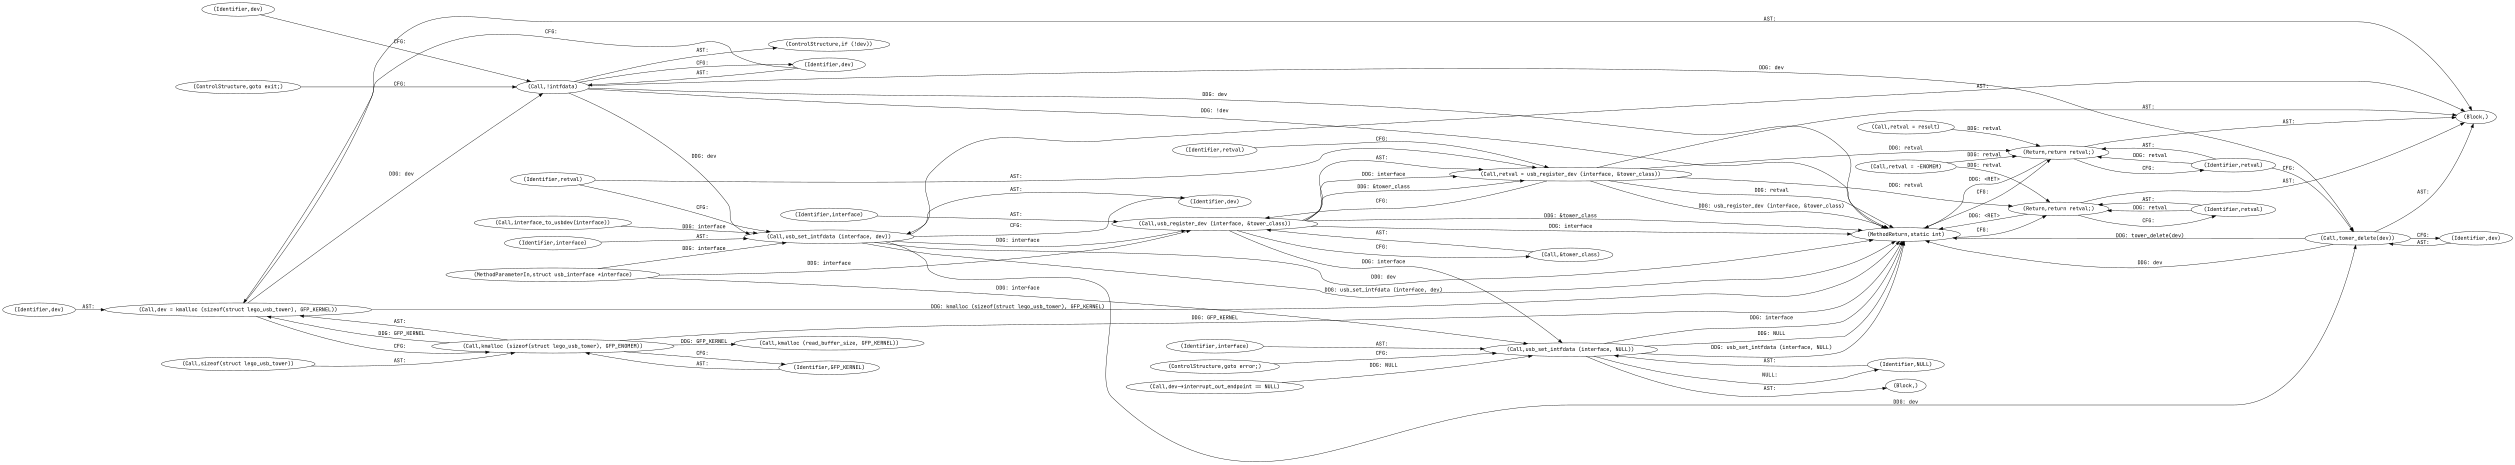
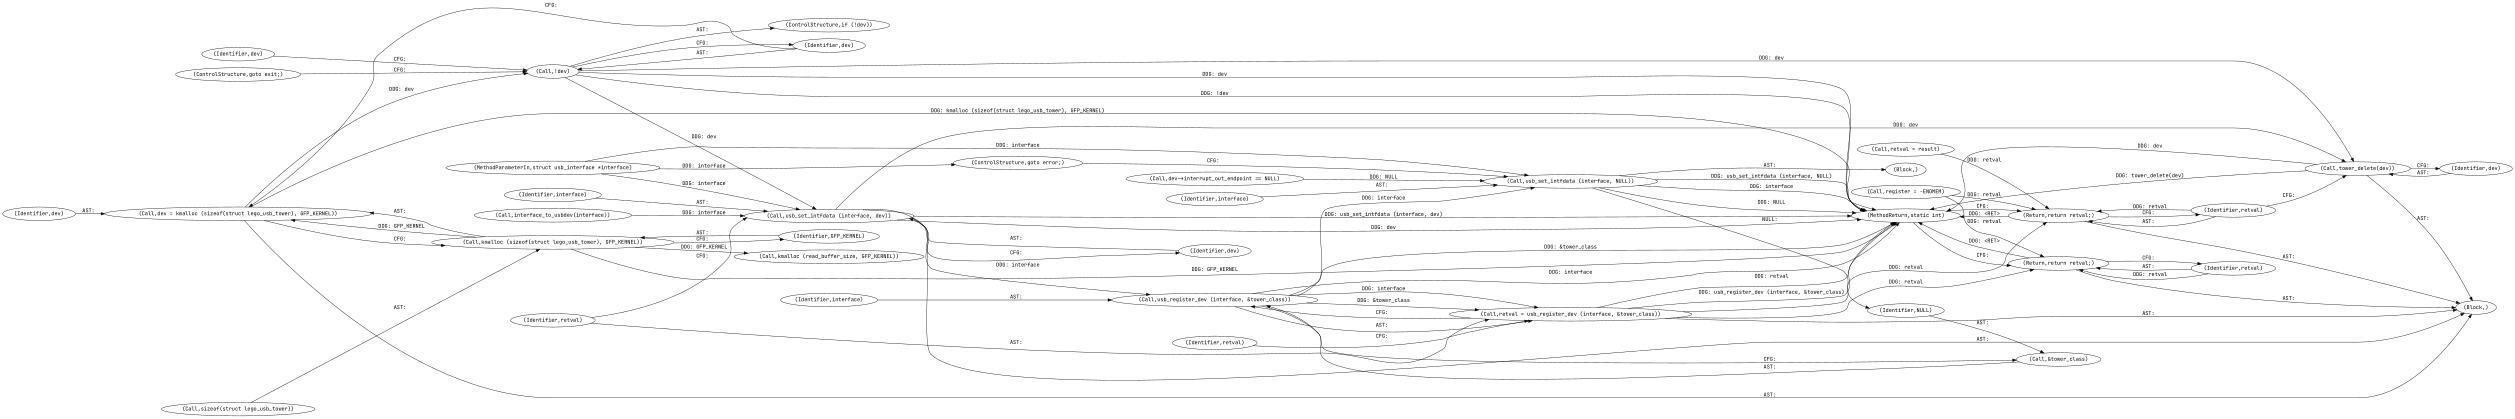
(553, 87) -> (553, 72)
(1906, 167) -> (1906, 192)
(924, 266) -> (805, 168)
(553, 346) -> (553, 242)
(1743, 365) -> (1986, 331)
